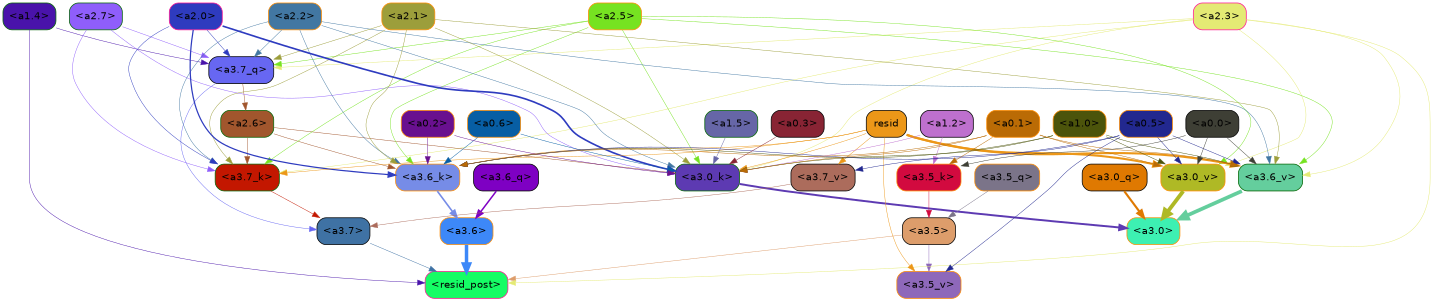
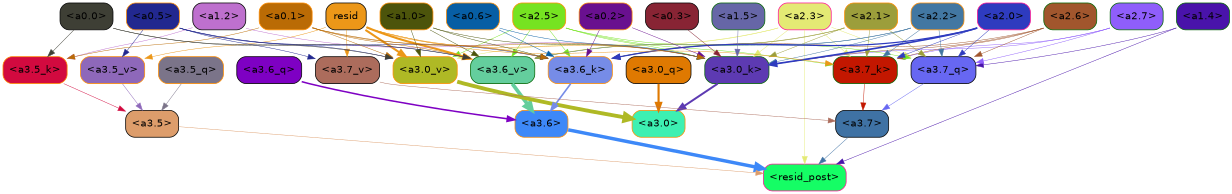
(244, 93) -> (1013, 41)
(1214, 203) -> (518, 91)
(929, 254) -> (130, 94)
